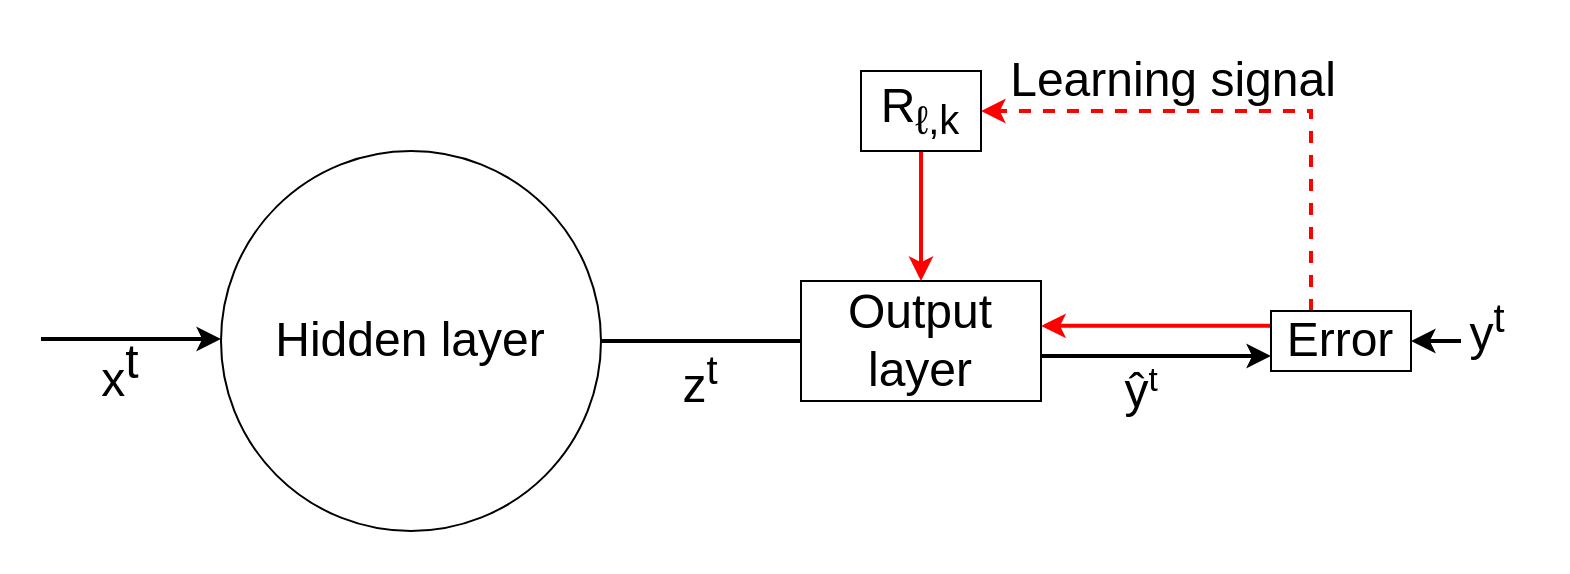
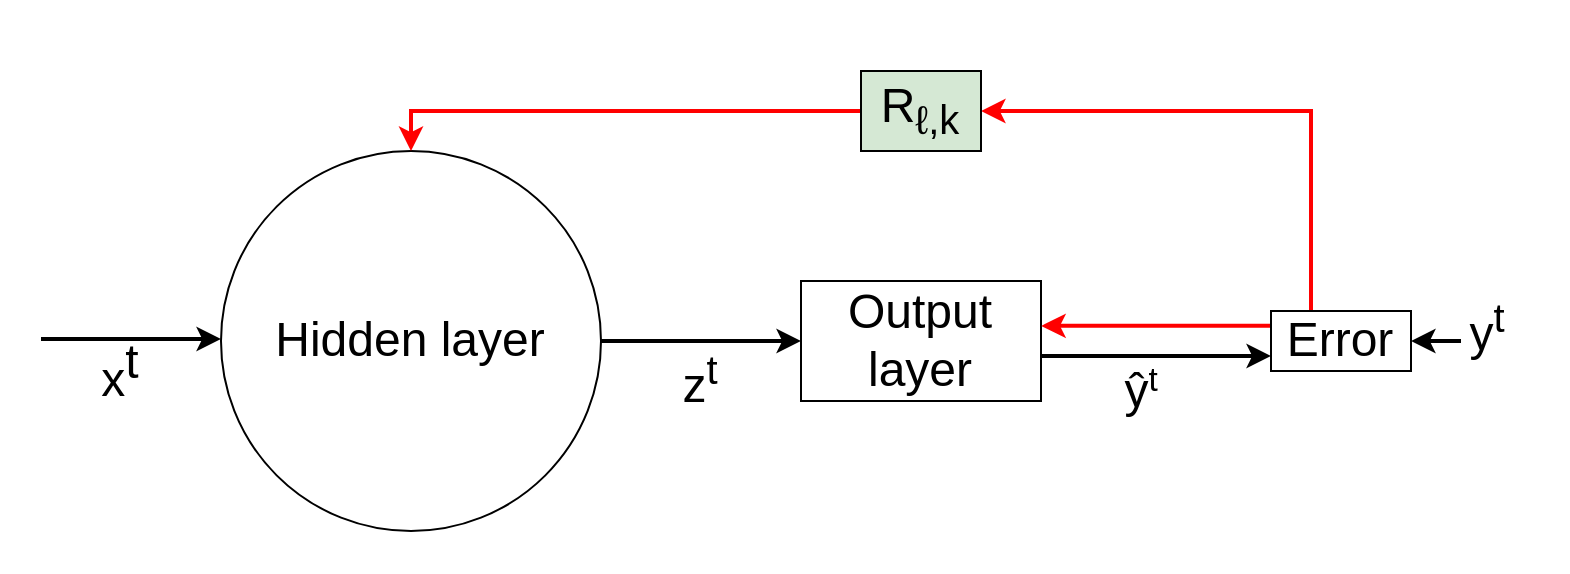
(1173, 81) -> none
(921, 111) -> (921, 111)
(921, 207) -> (625, 111)
(1311, 293) -> (1311, 293)
(790, 341) -> (782, 341)
